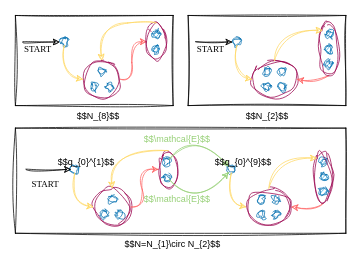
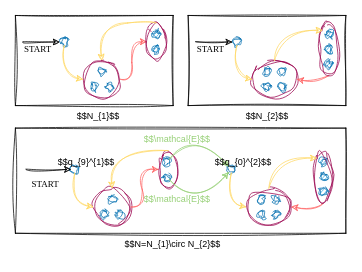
(98, 117) -> (98, 117)
(86, 162) -> (86, 162)
(243, 162) -> (243, 162)
